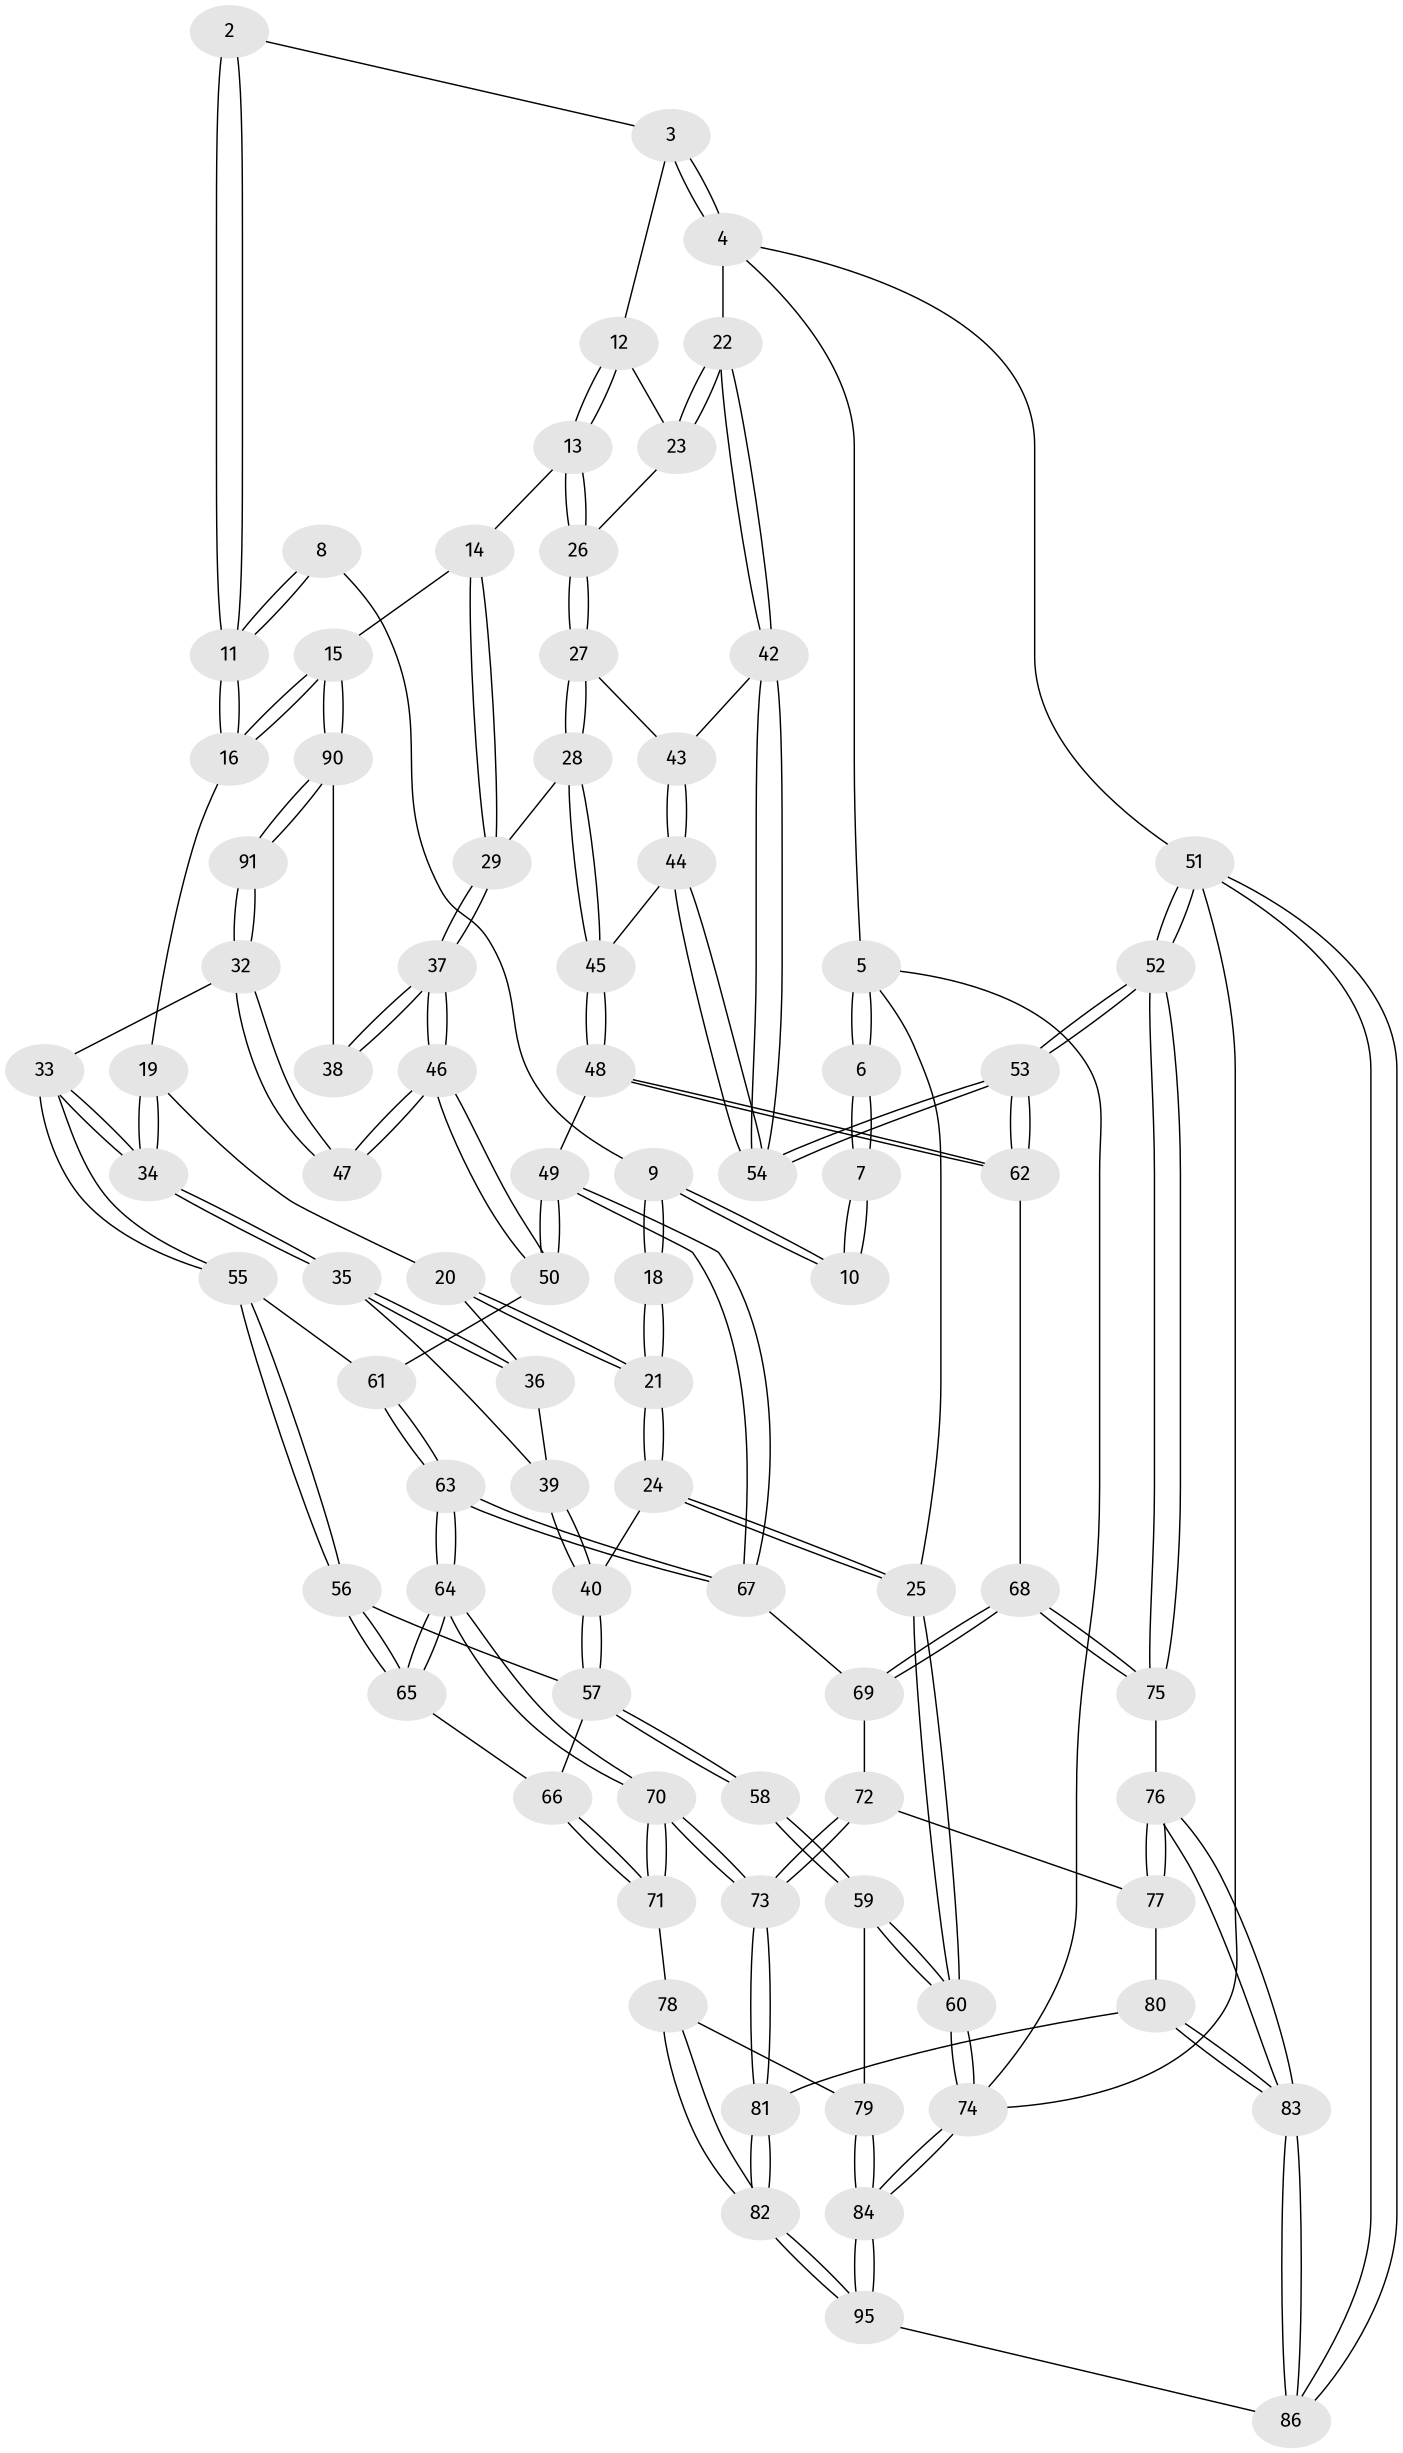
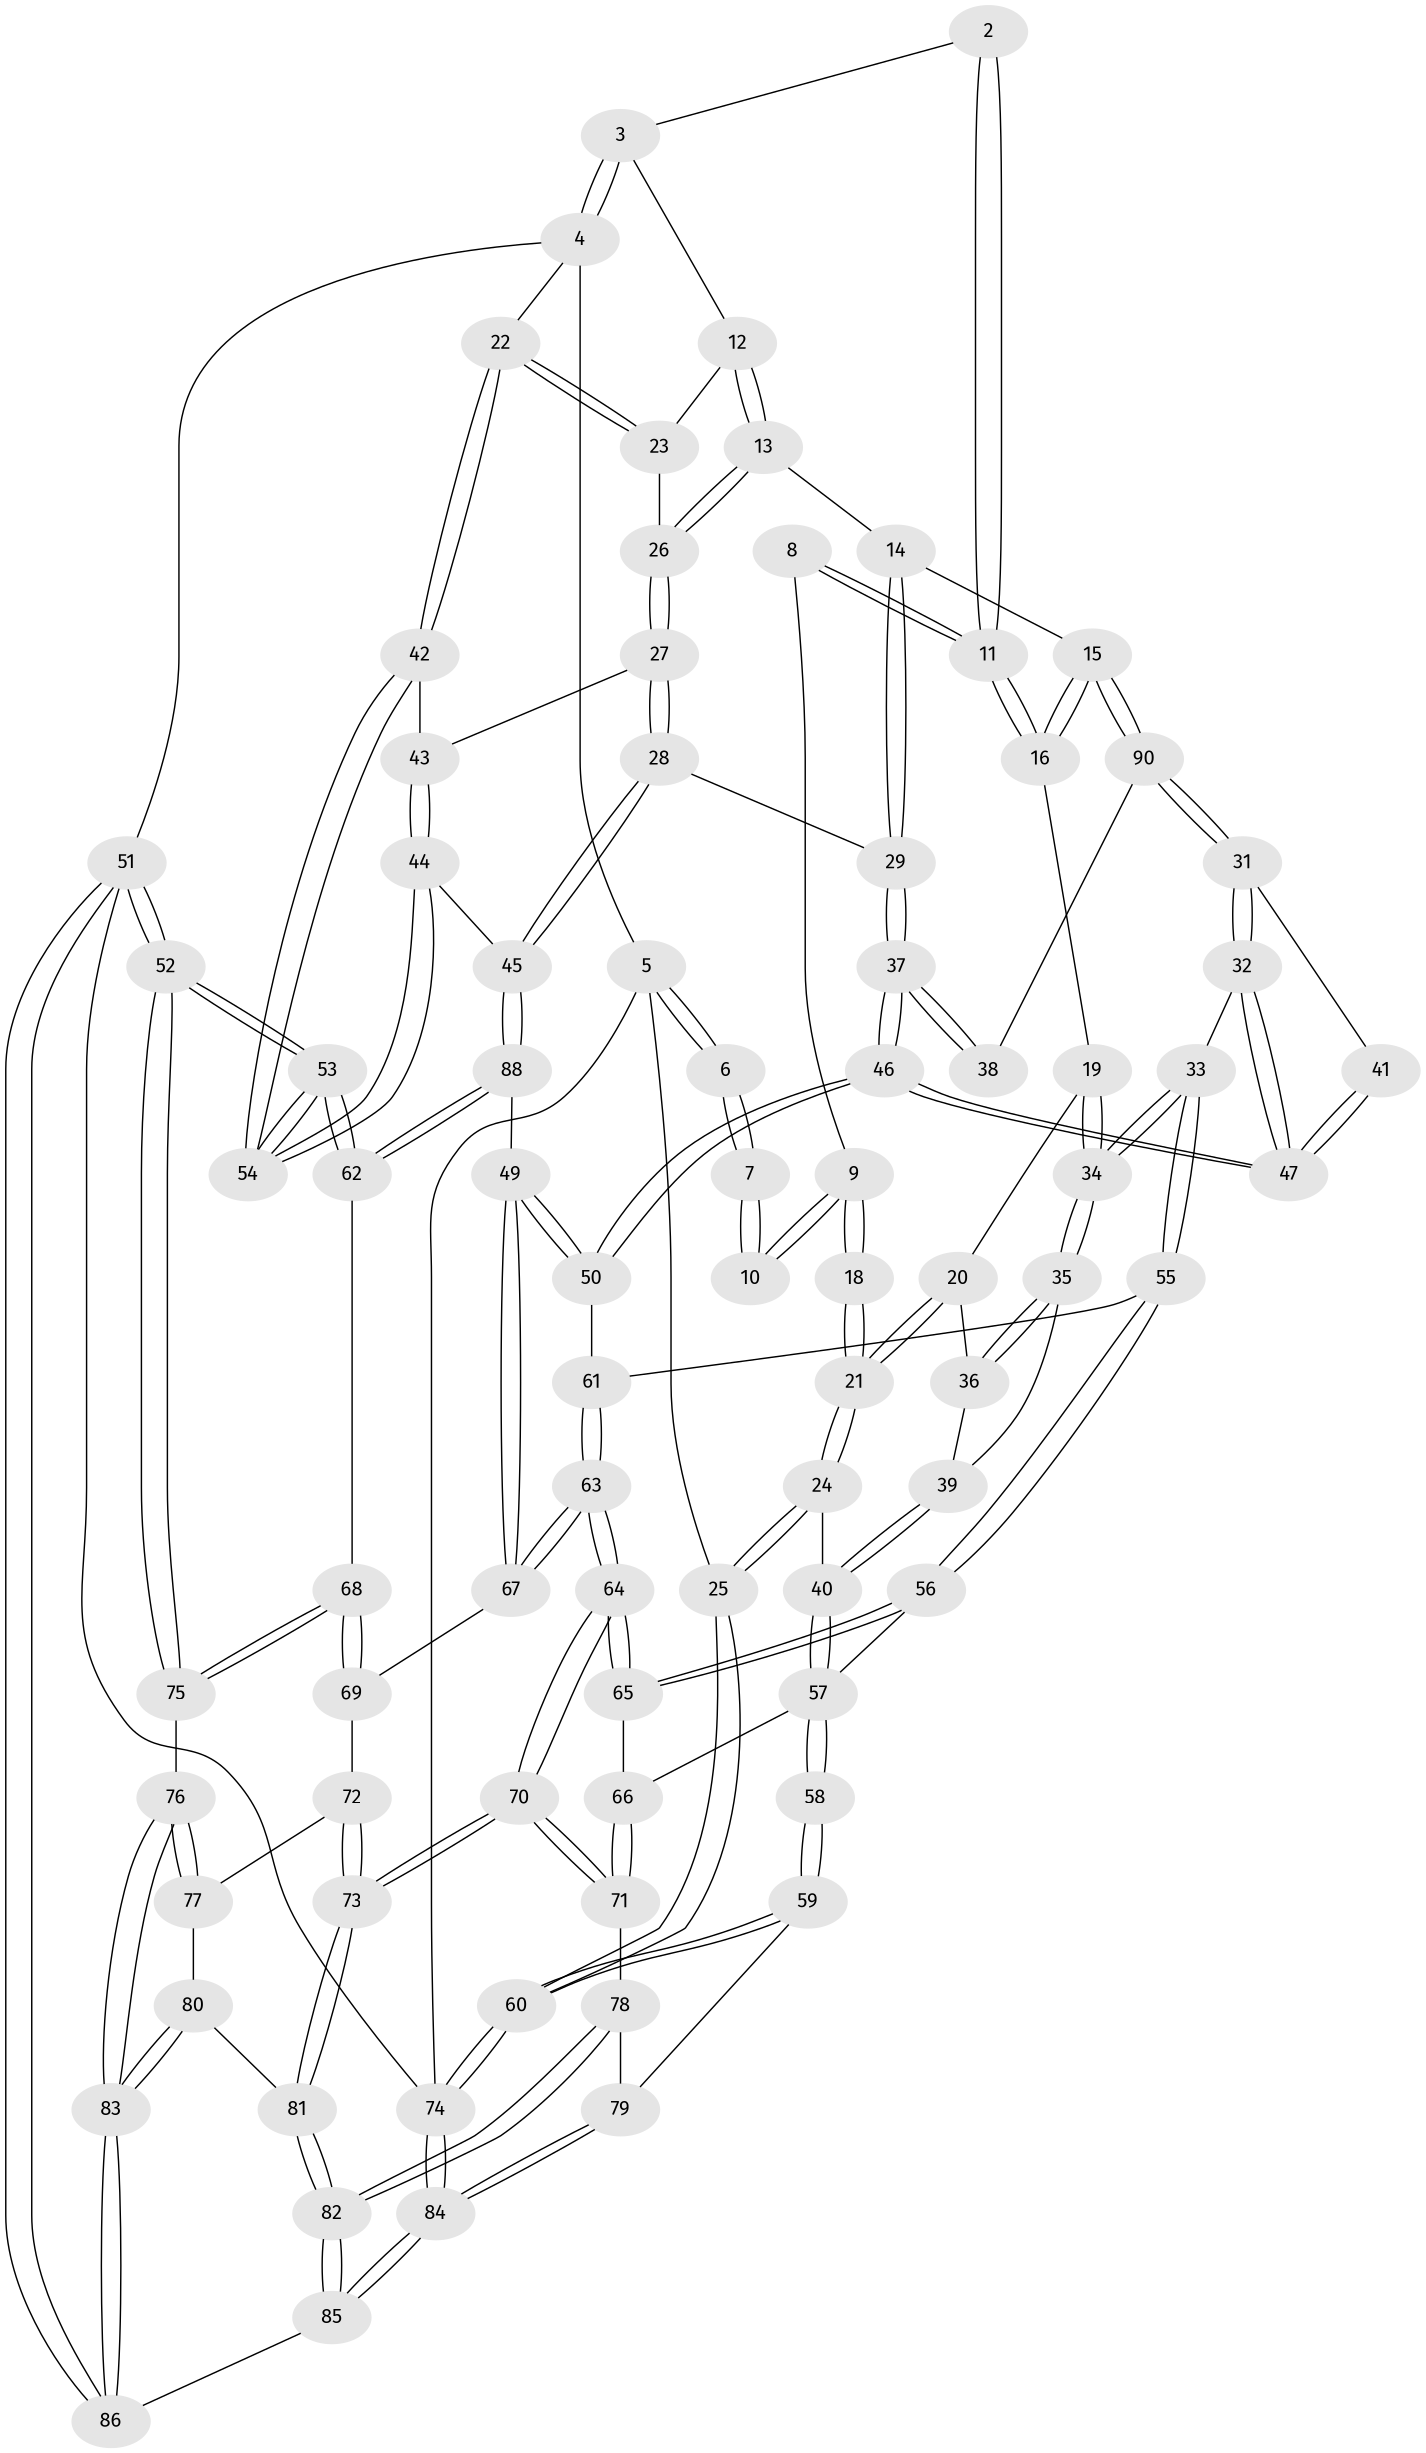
(248, 863) -> (1242, 863)
(596, 1071) -> (512, 1071)
none -> (1381, 1071)
(864, 2318) -> (332, 2318)
